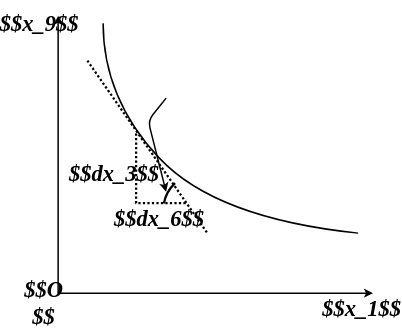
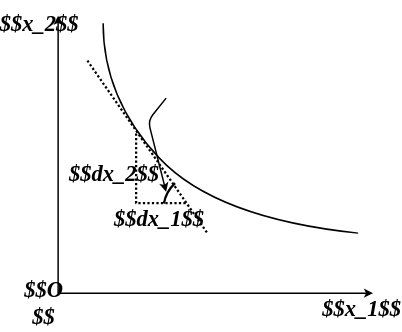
(39, 23) -> (39, 23)
(114, 173) -> (114, 173)
(159, 218) -> (159, 218)
